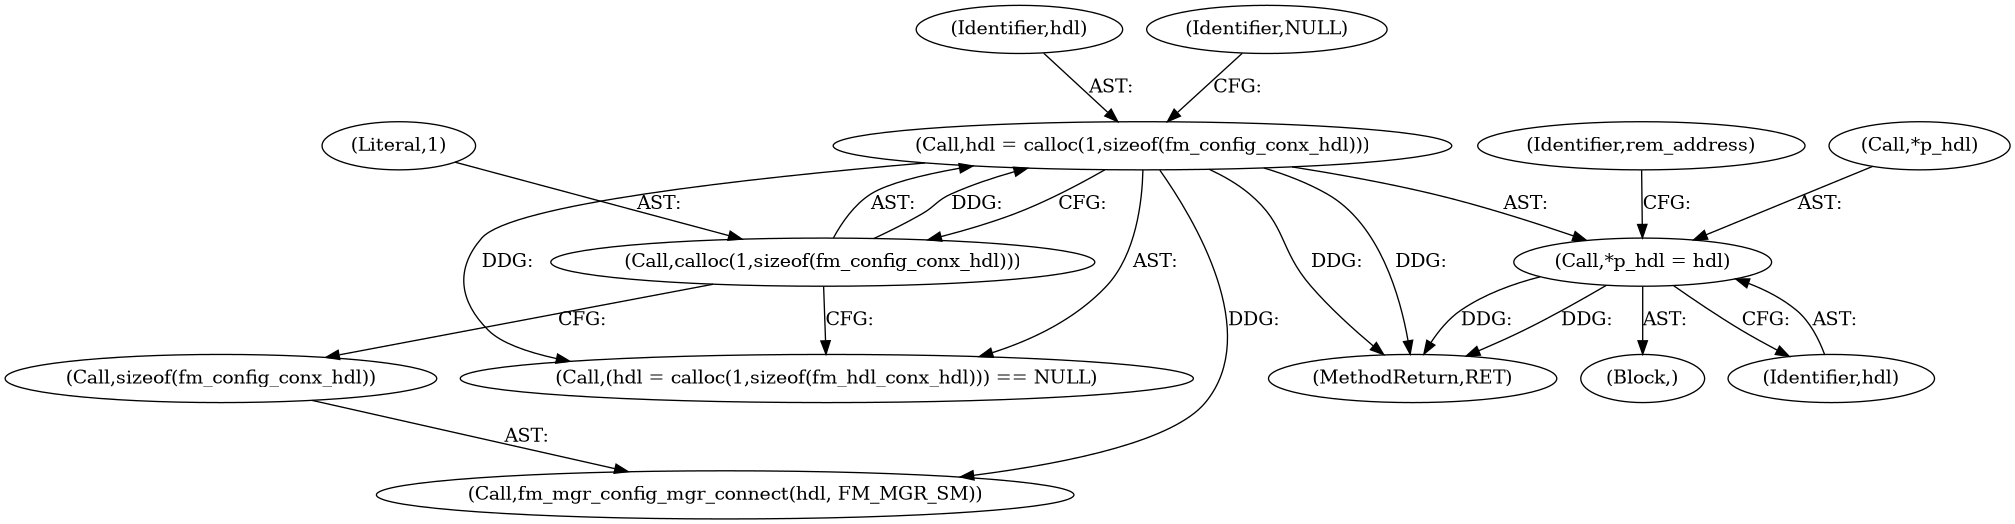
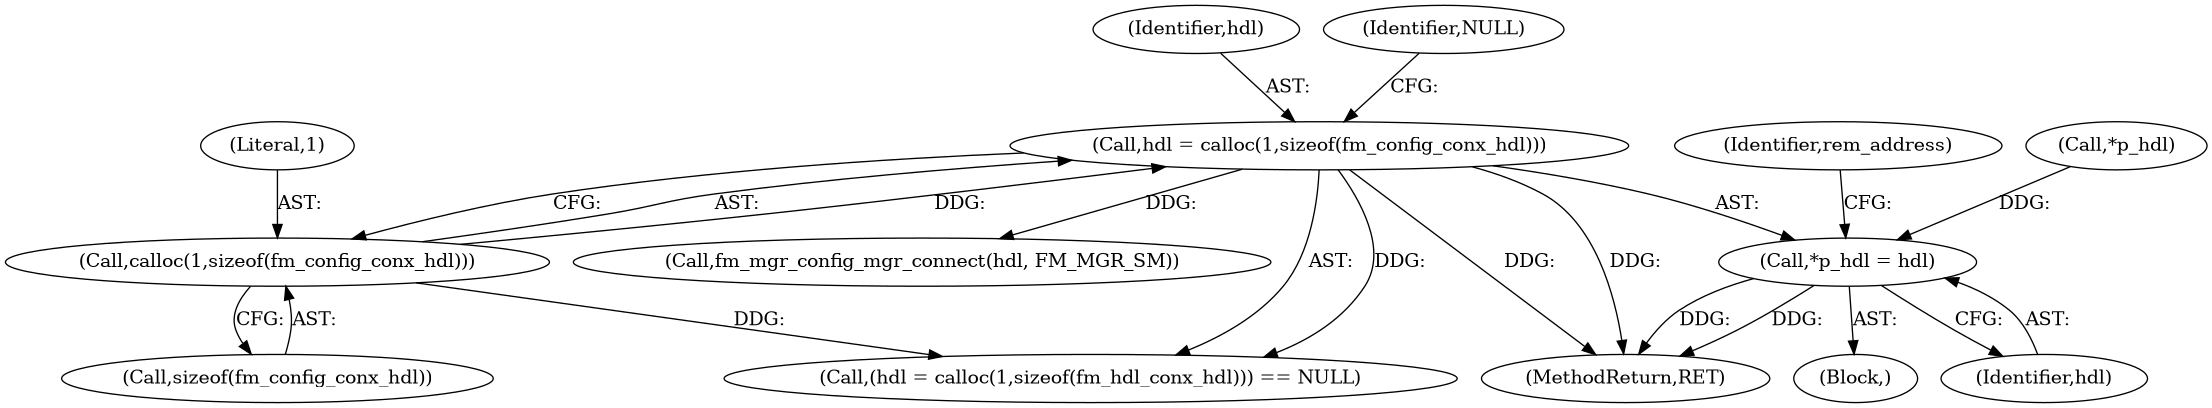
(1823, 204) -> (2028, 204)
(853, 320) -> (762, 320)
(464, 435) -> (291, 327)
